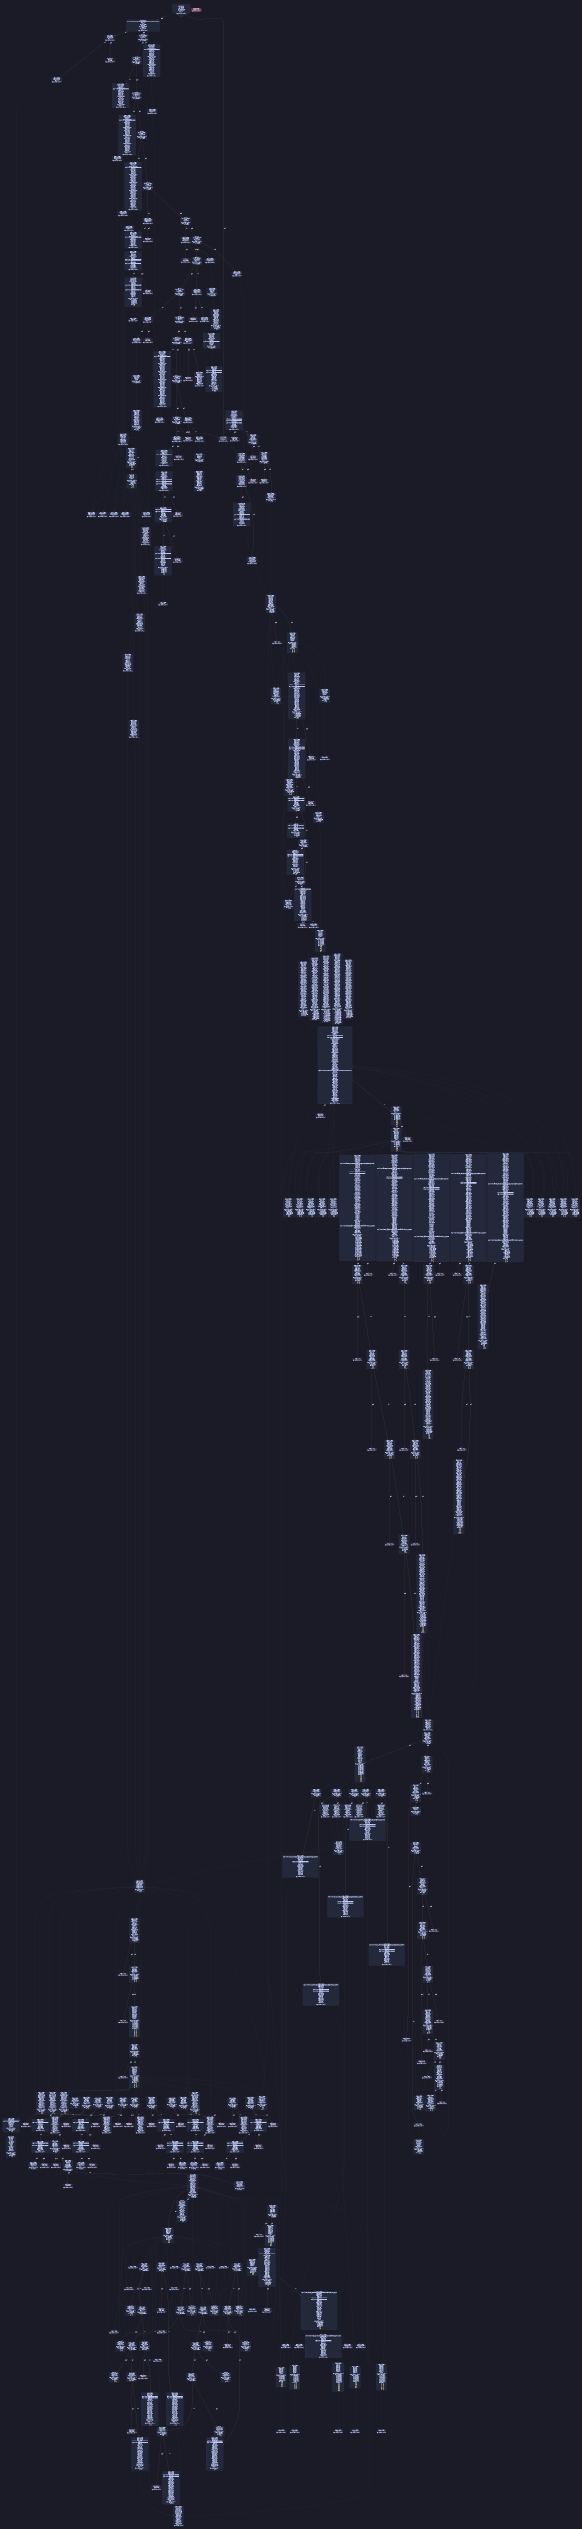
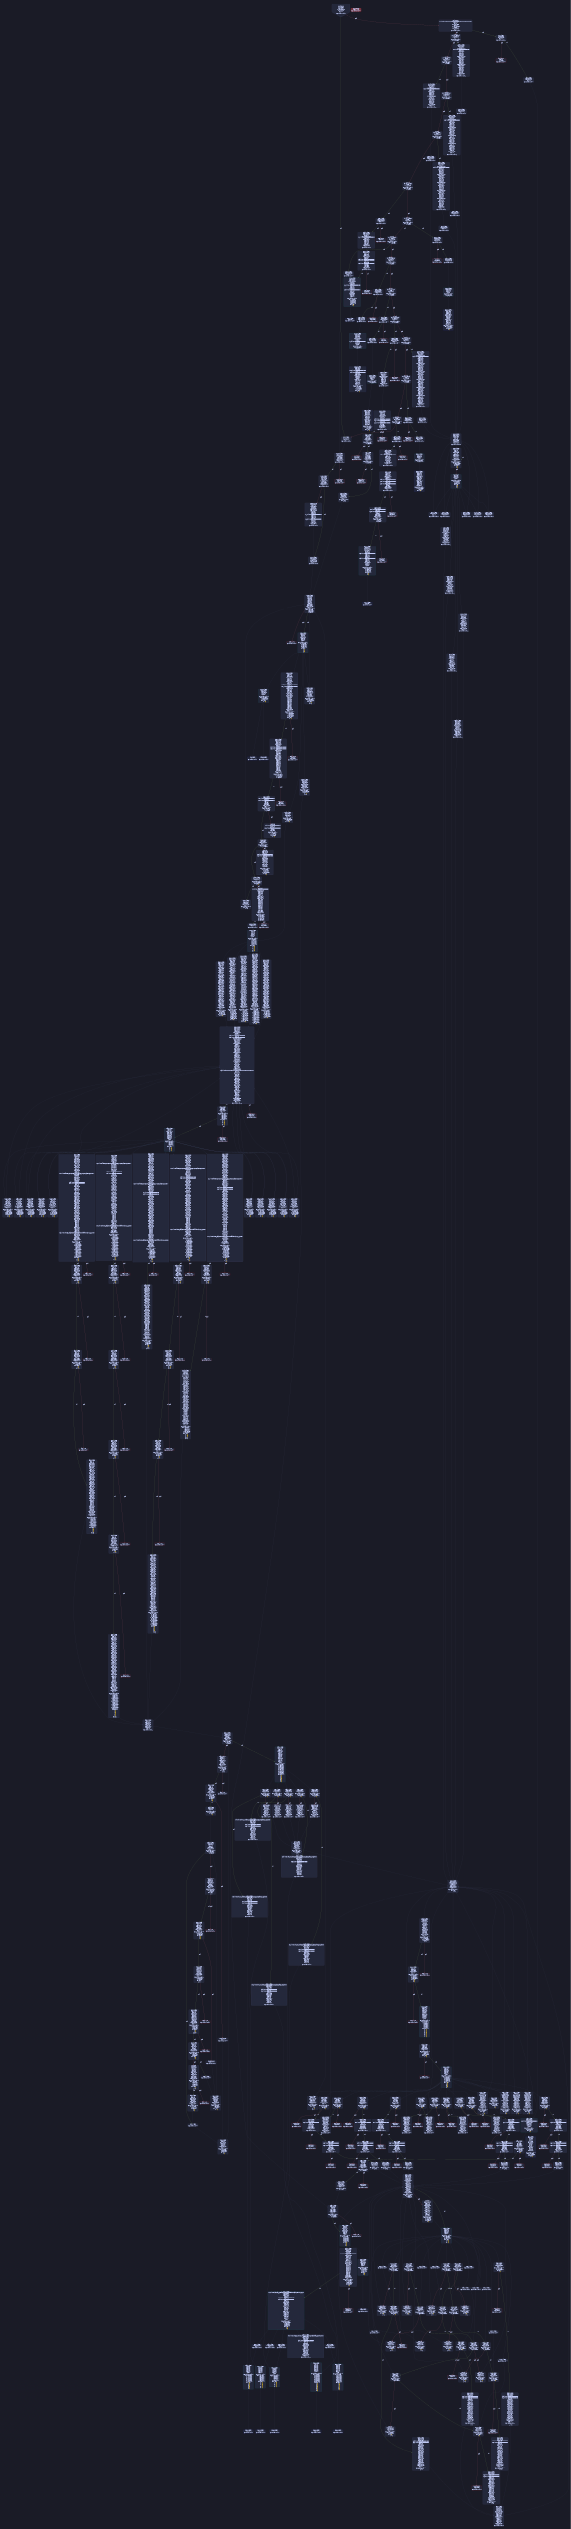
none -> (252, 759)
none -> (154, 1274)
none -> (180, 1360)
